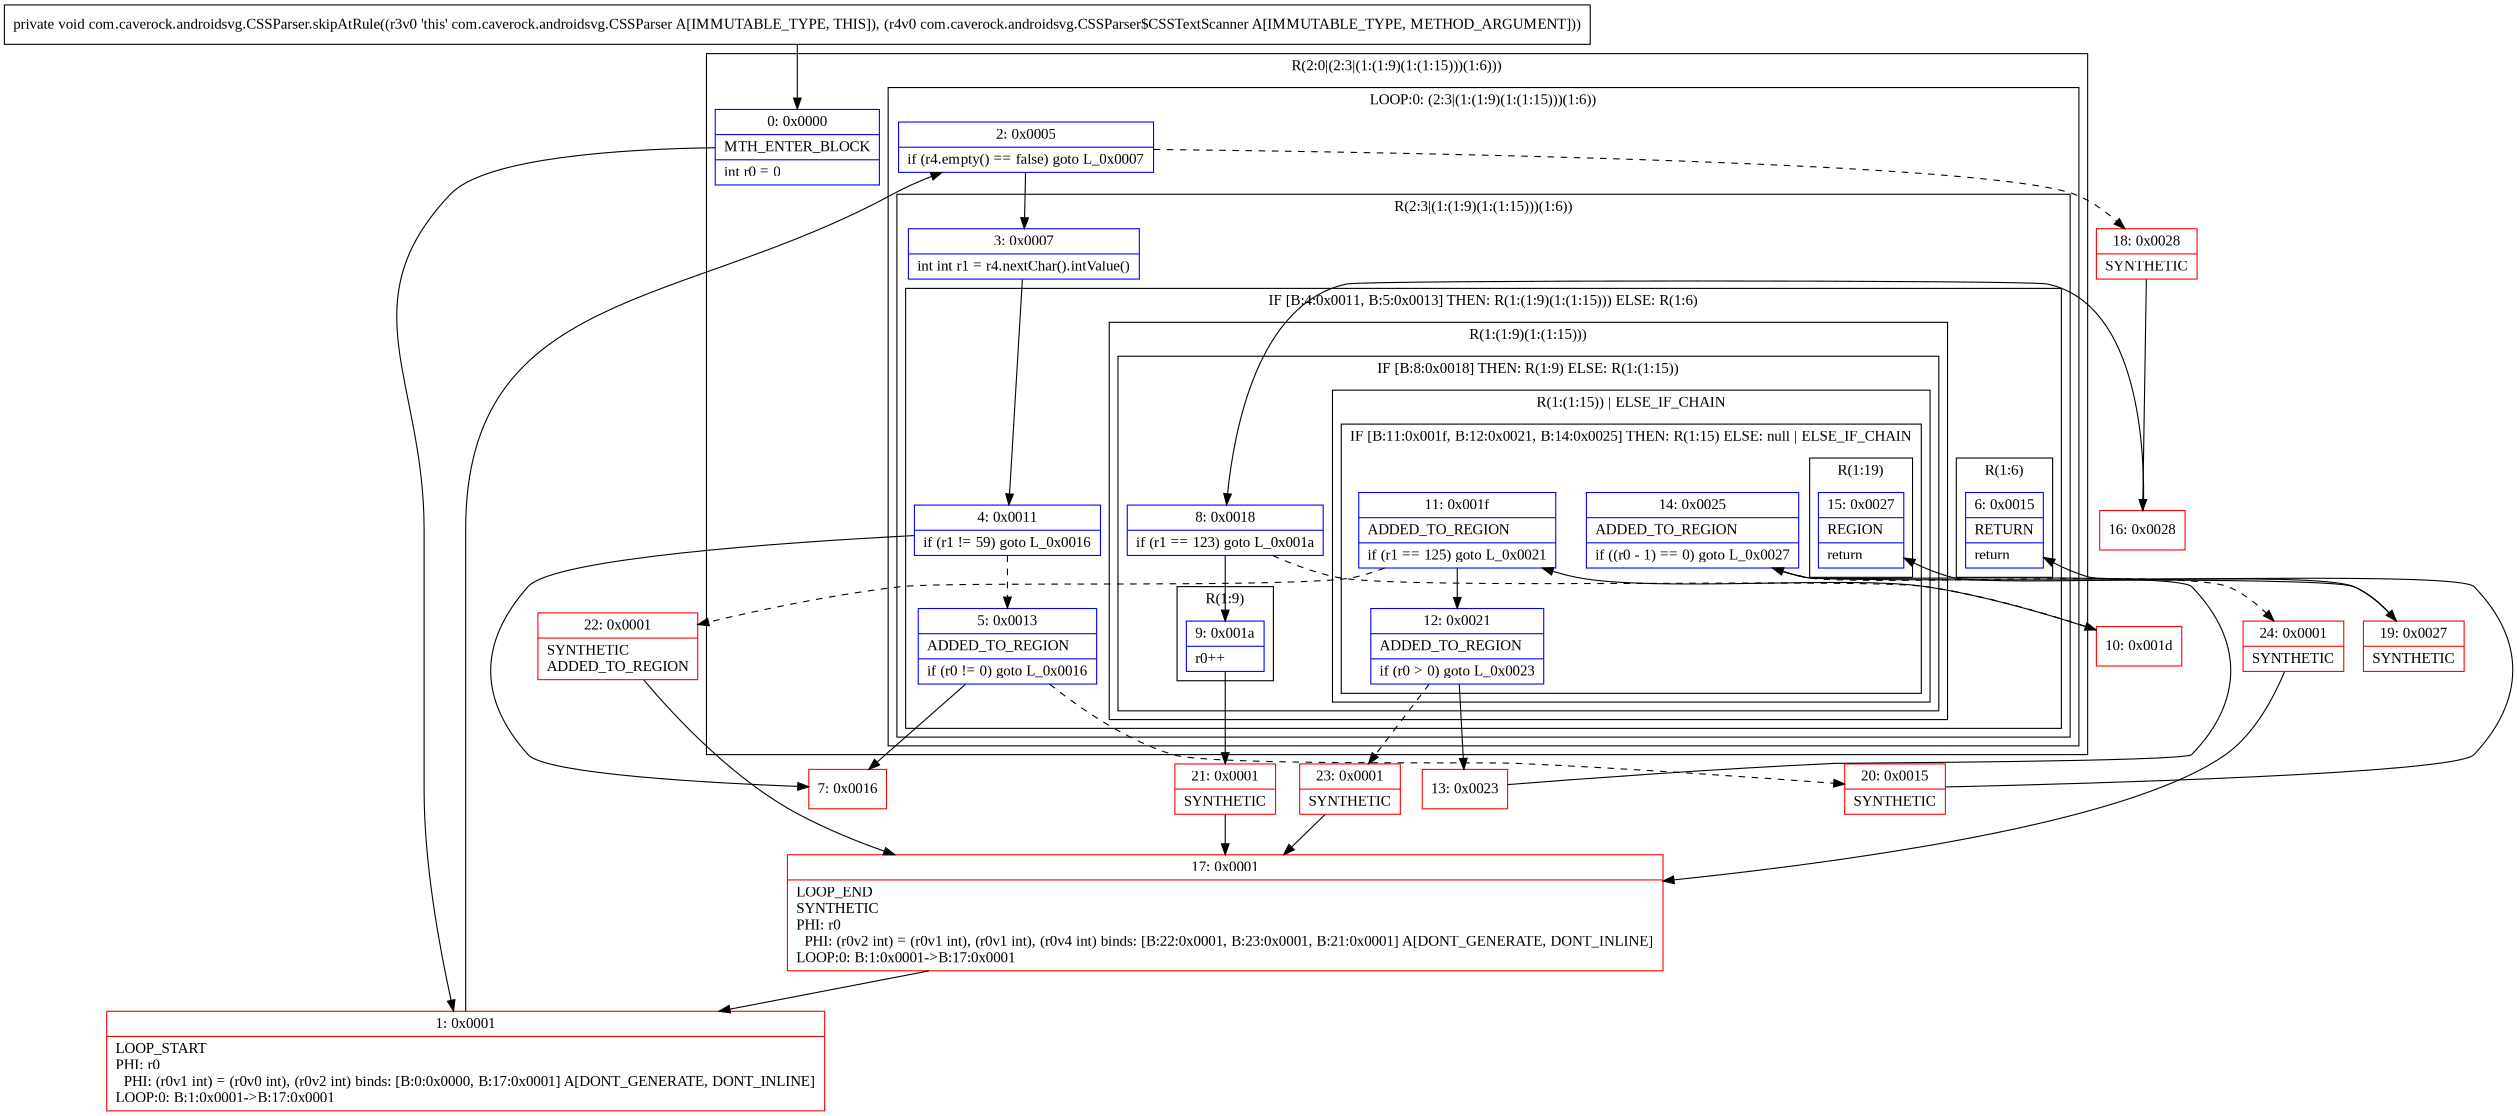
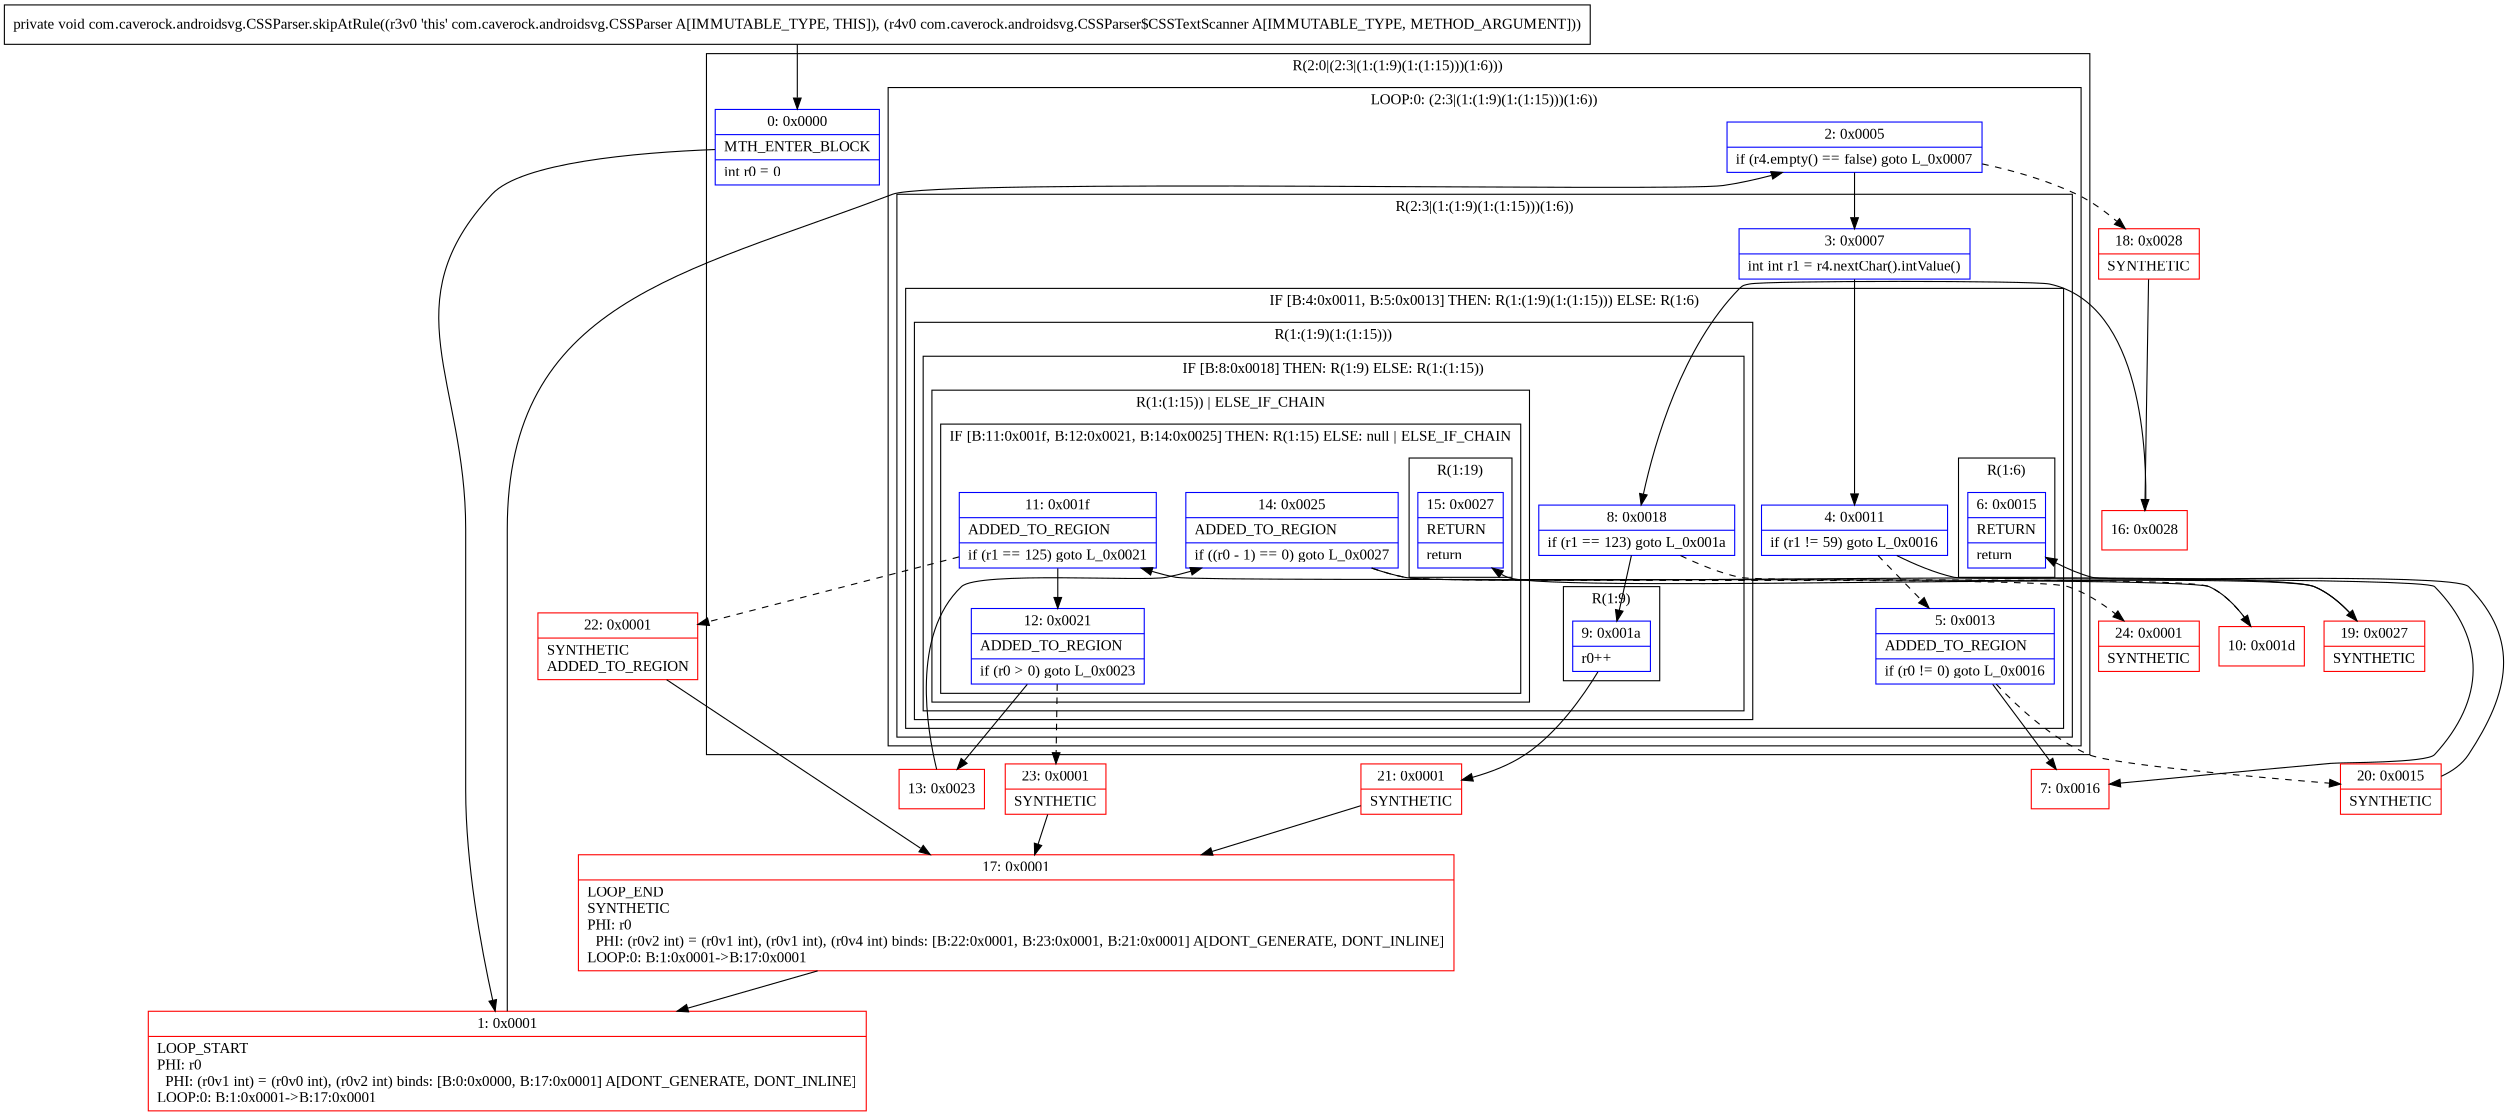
(1856, 530) -> (1457, 530)
(2006, 831) -> none
